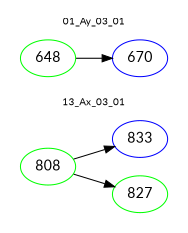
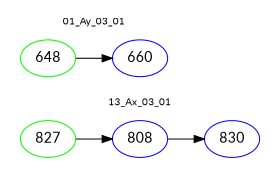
(140, 58) -> (140, 58)
(140, 139) -> (232, 139)
(48, 167) -> (140, 139)
(89, 179) -> (89, 139)
